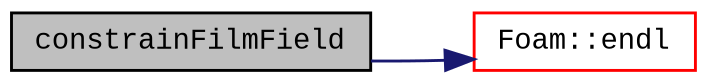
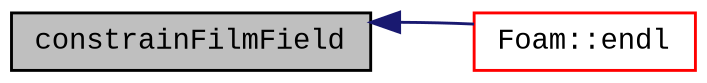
(408, 61) -> (437, 23)
